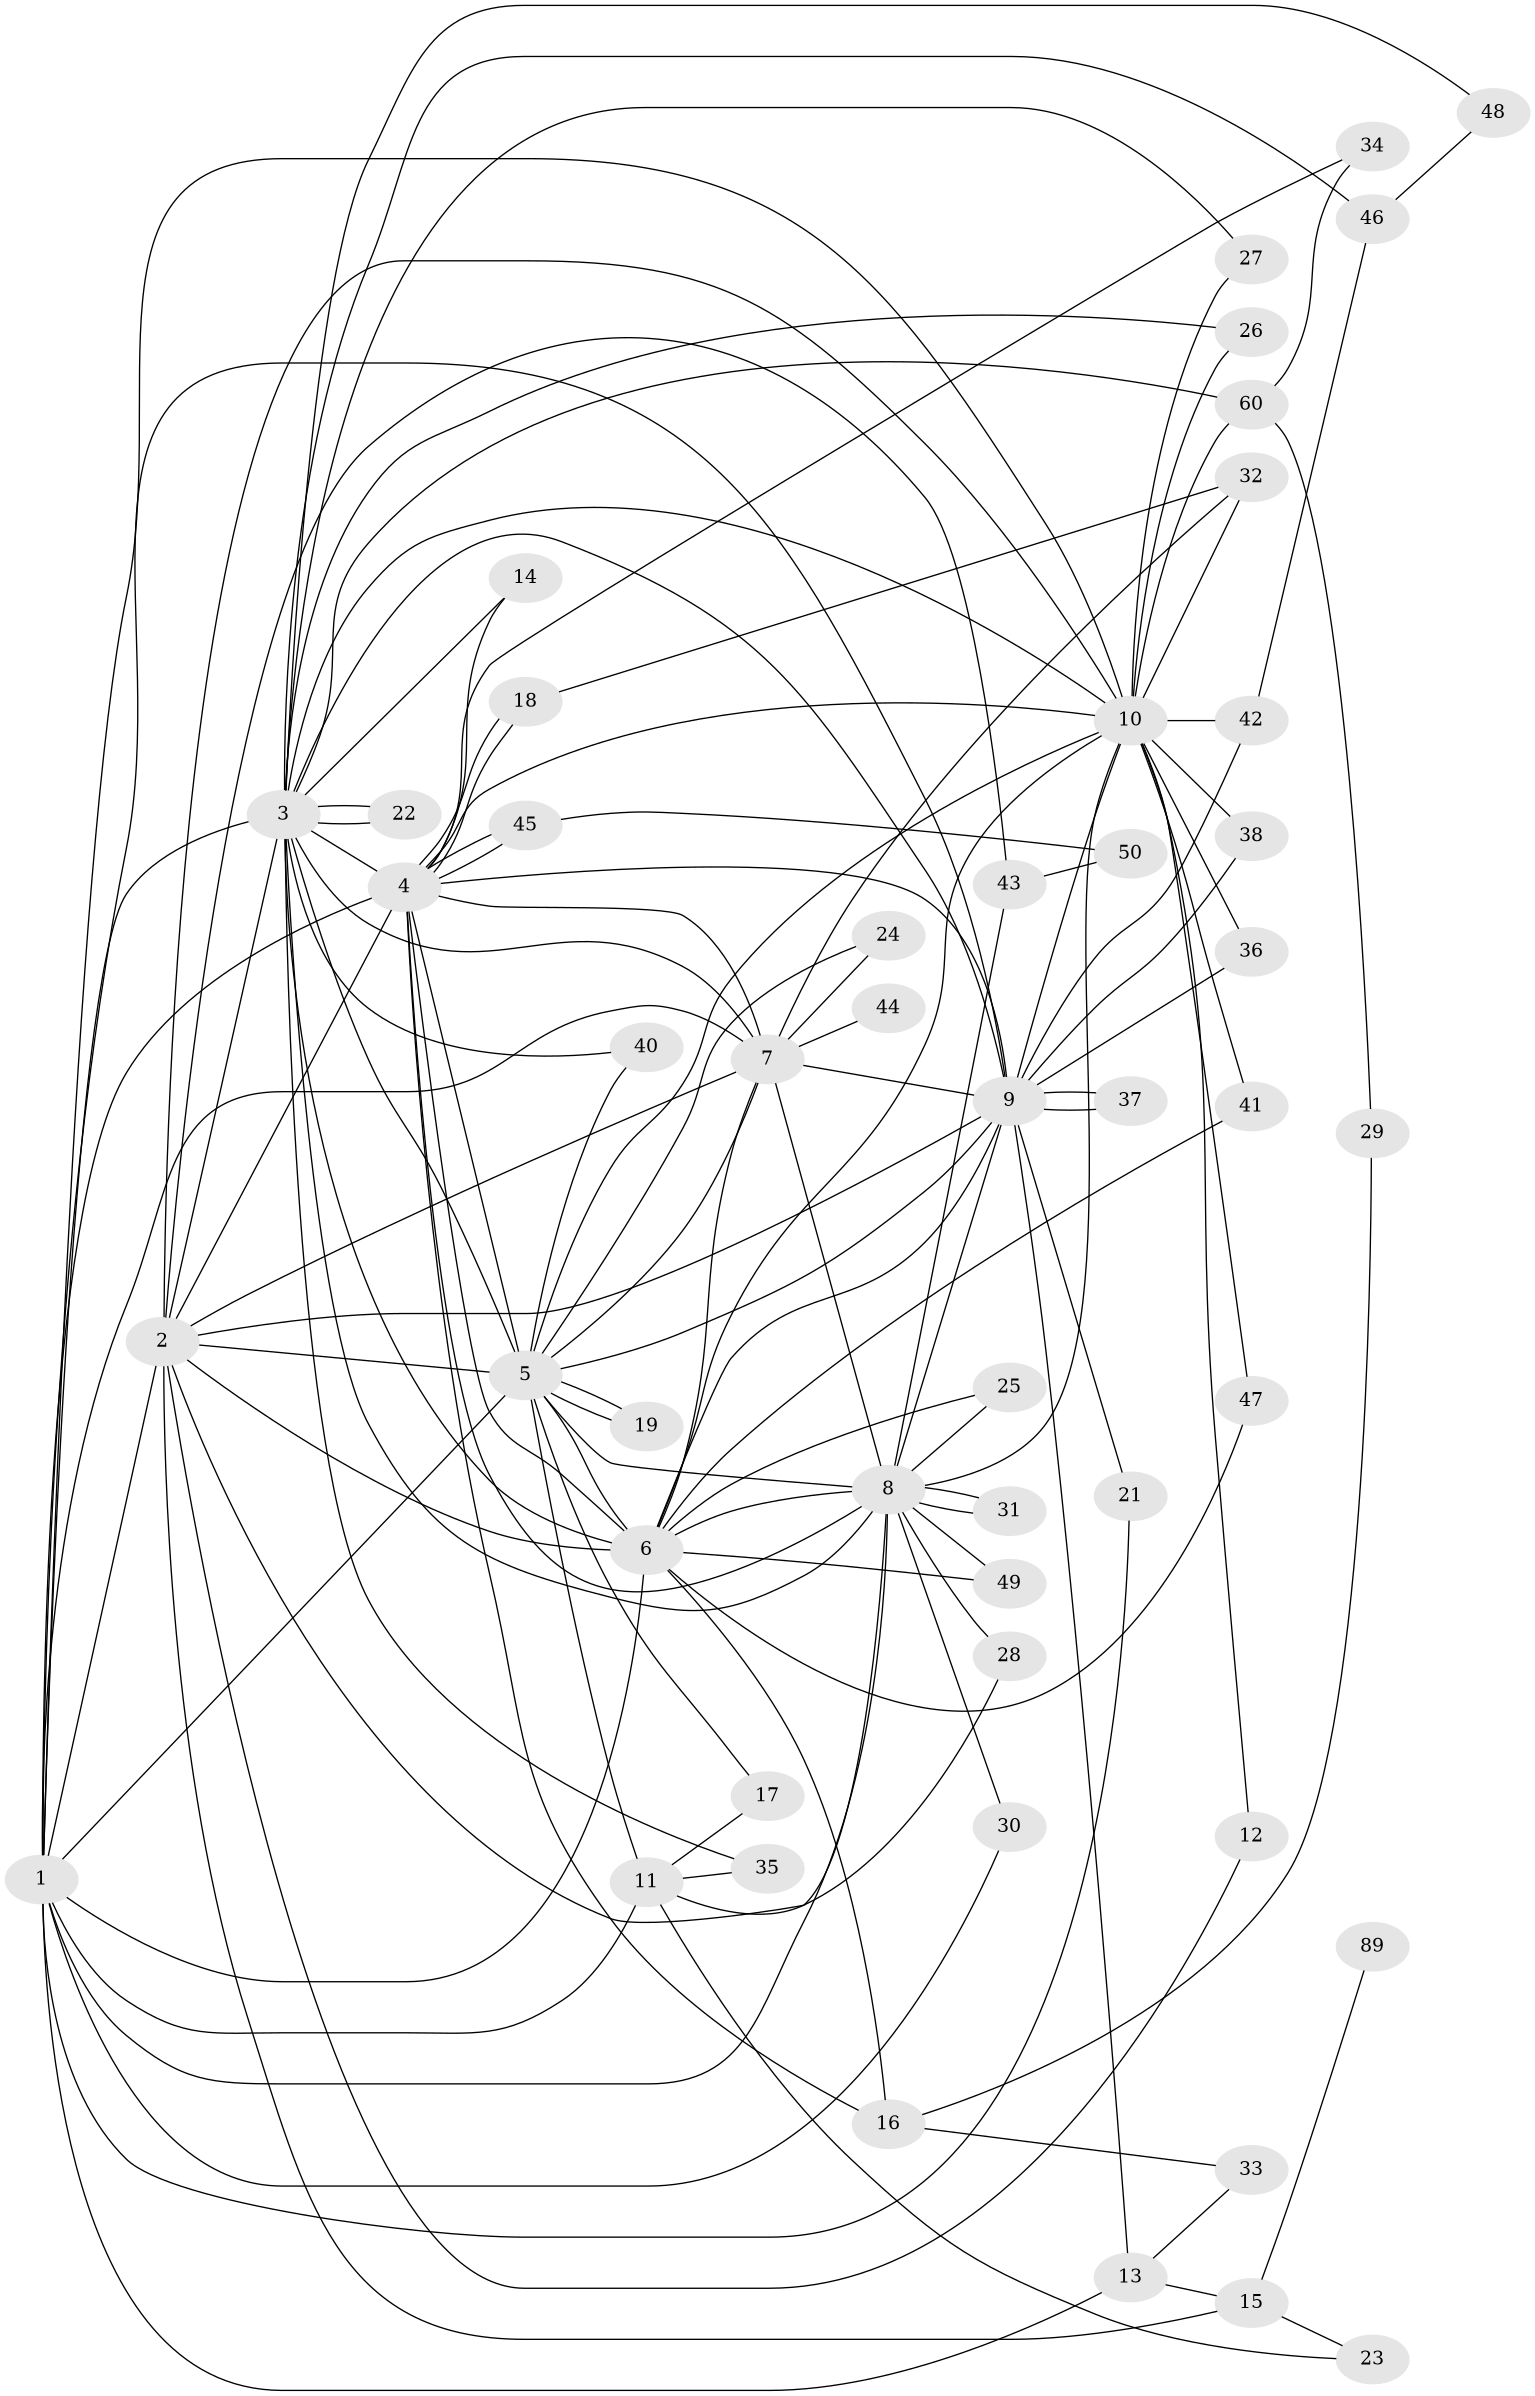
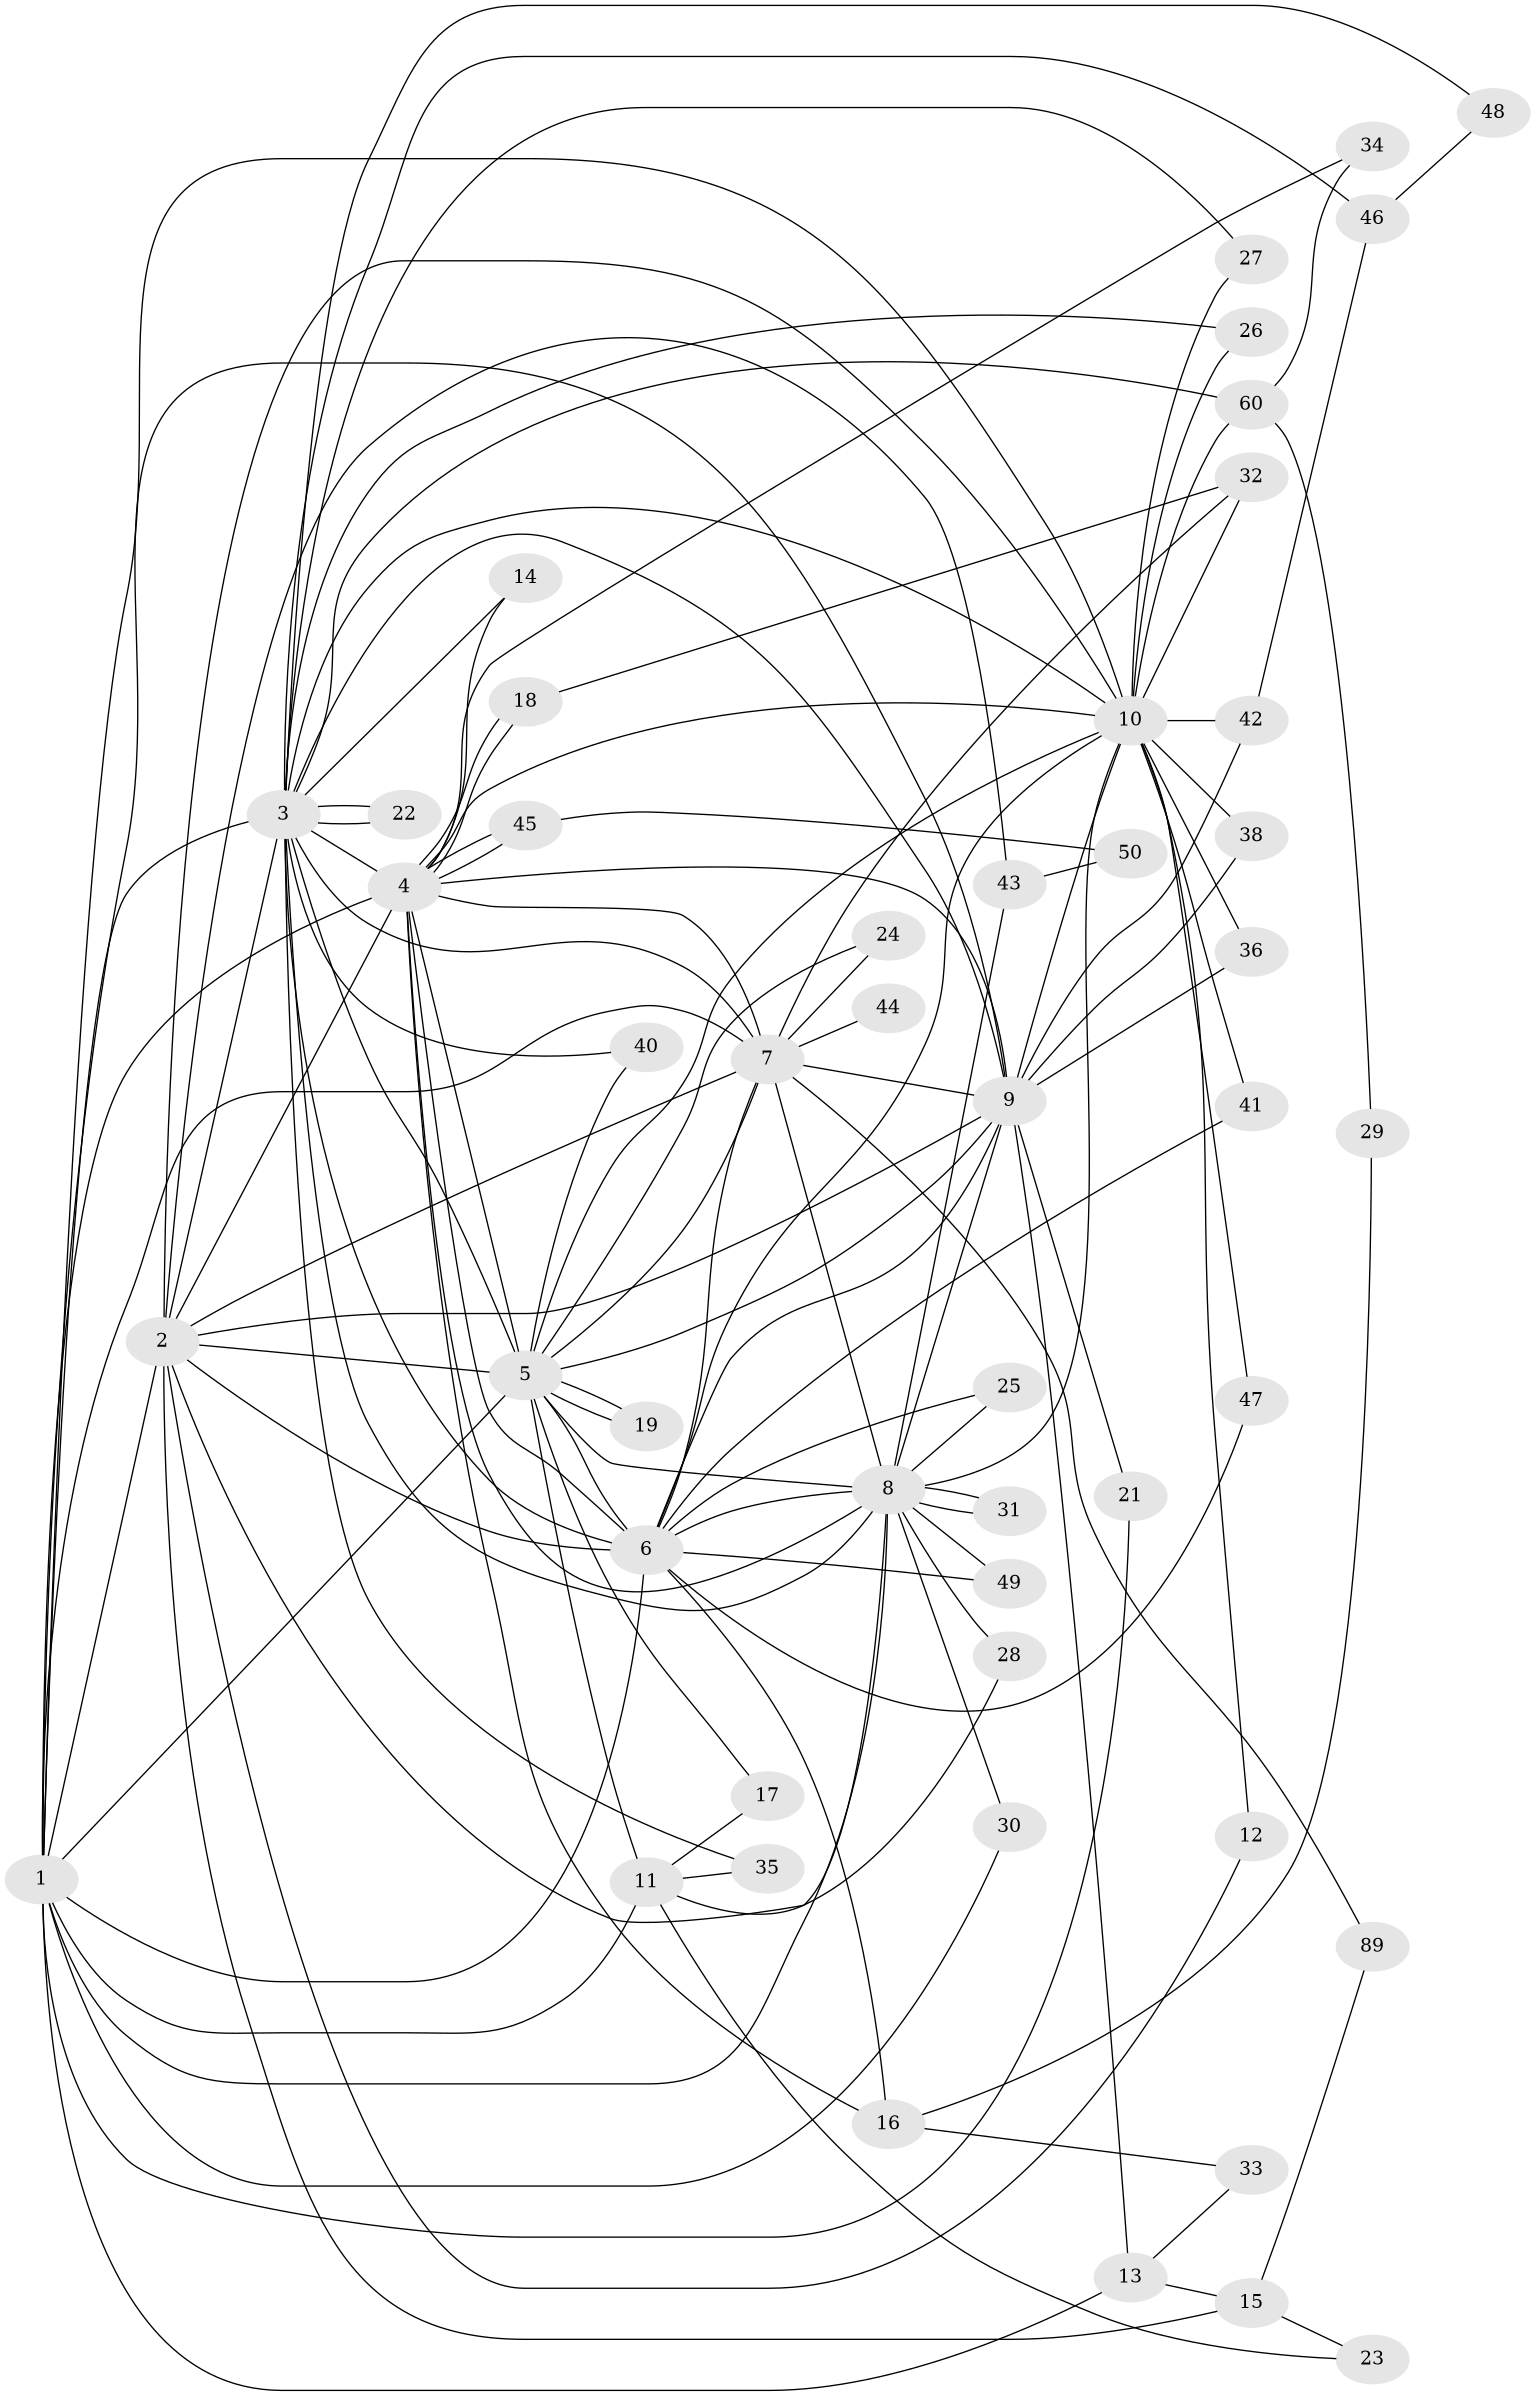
(1131, 1101) -> none
none -> (1079, 1490)
